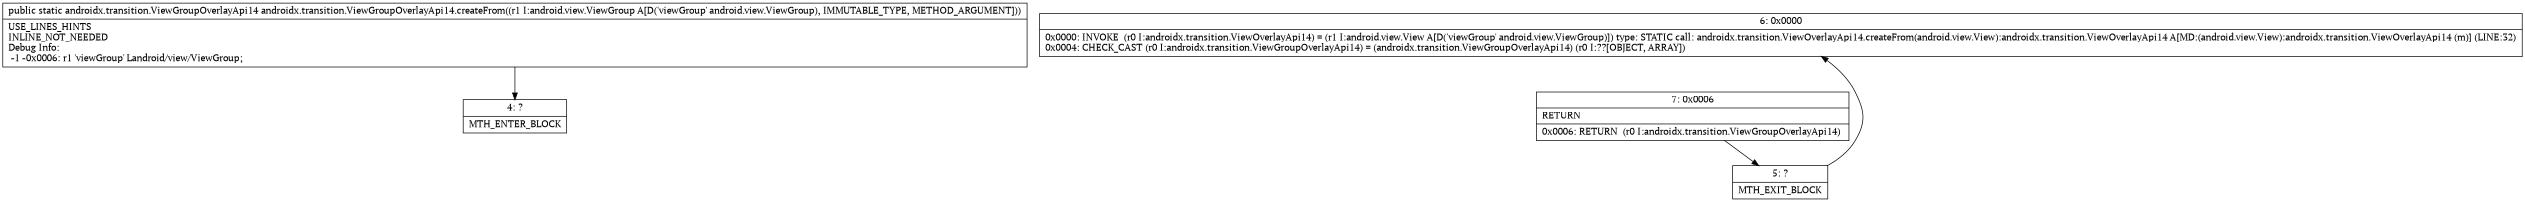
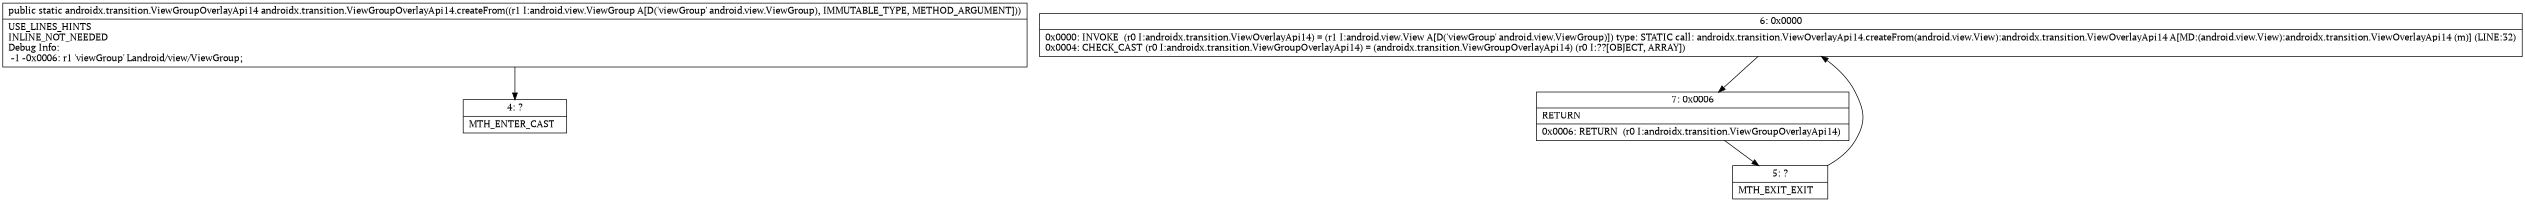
none -> (1741, 72)
(515, 124) -> (512, 124)
(1780, 190) -> (1776, 190)
